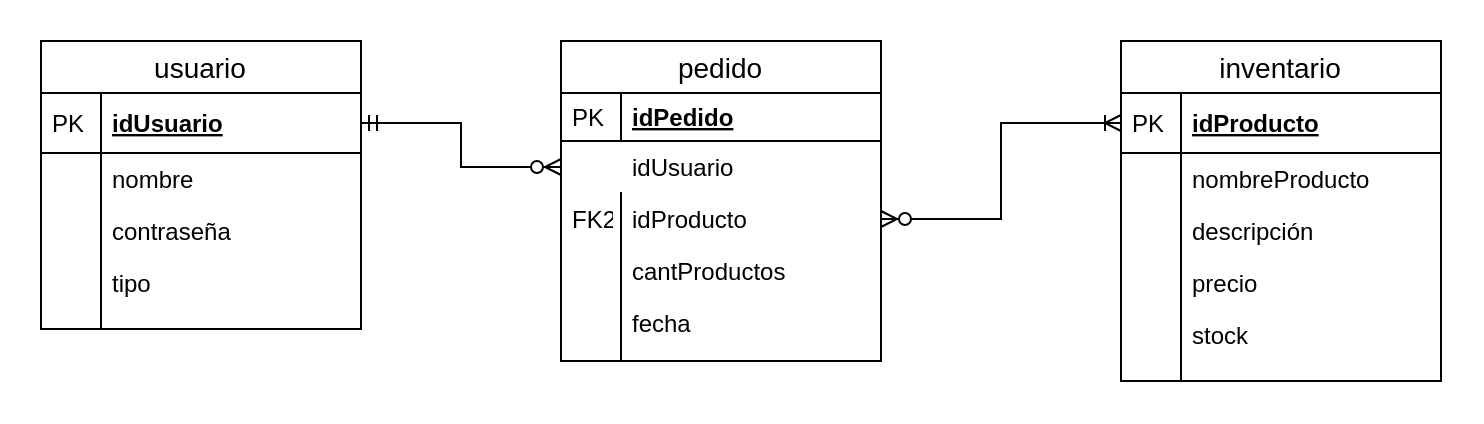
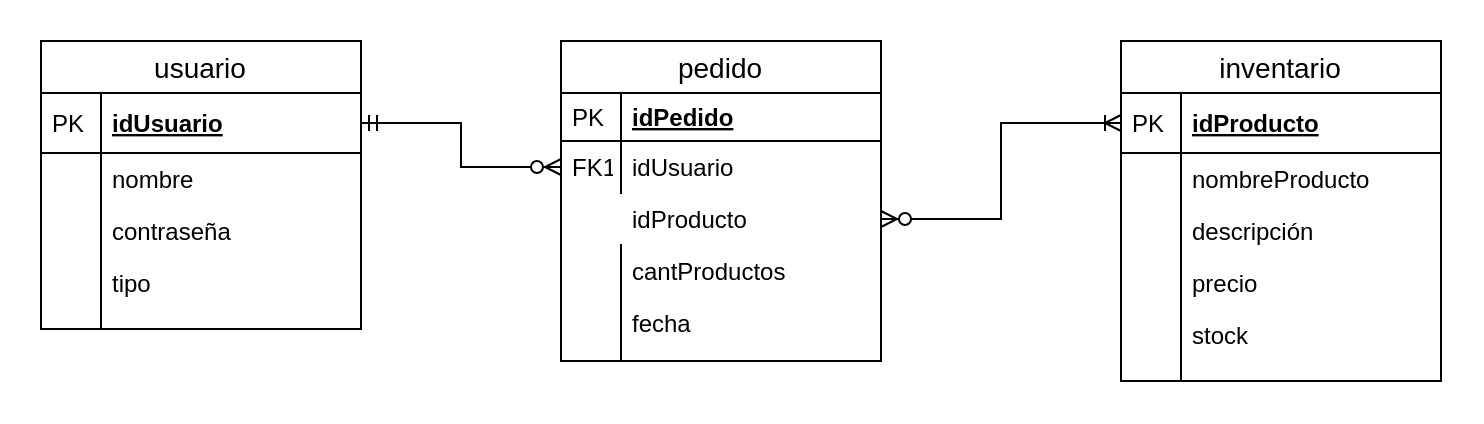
none -> (591, 167)
(591, 219) -> none
